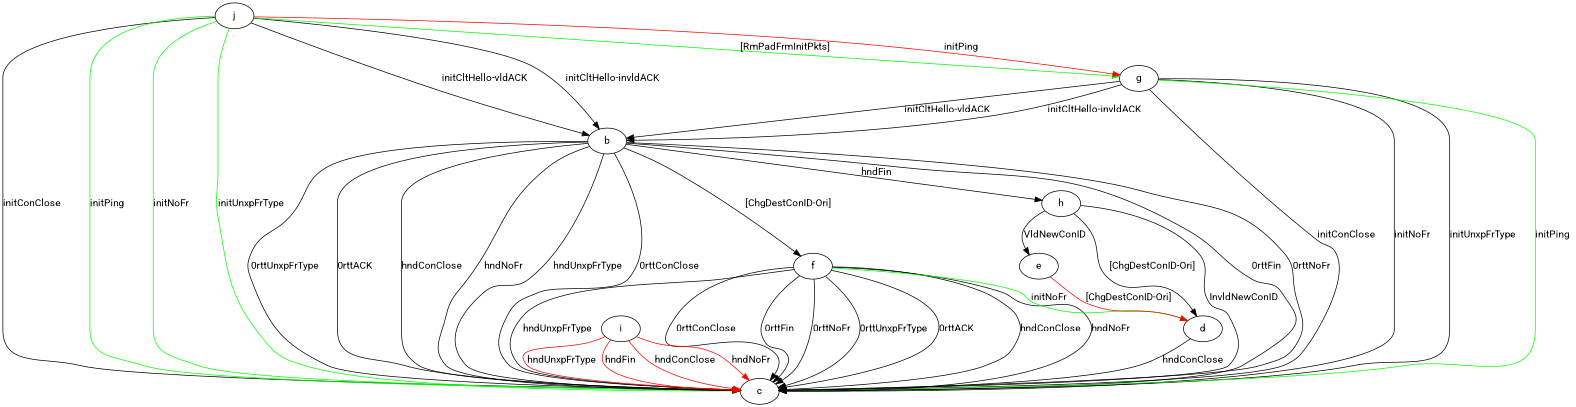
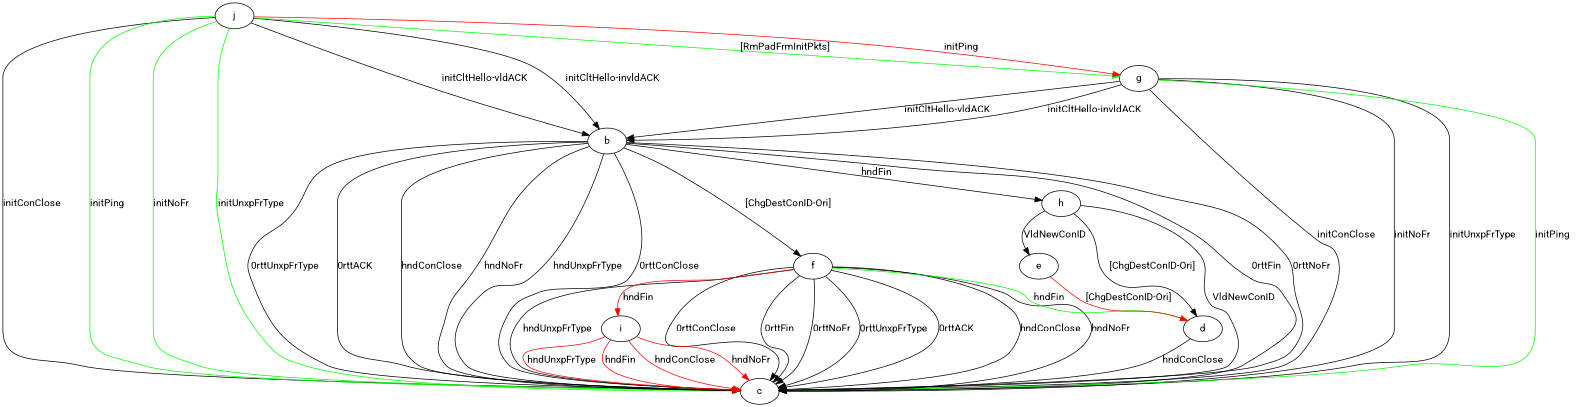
none -> (699, 280)
(1050, 297) -> (1050, 297)
(1245, 297) -> (1245, 297)
